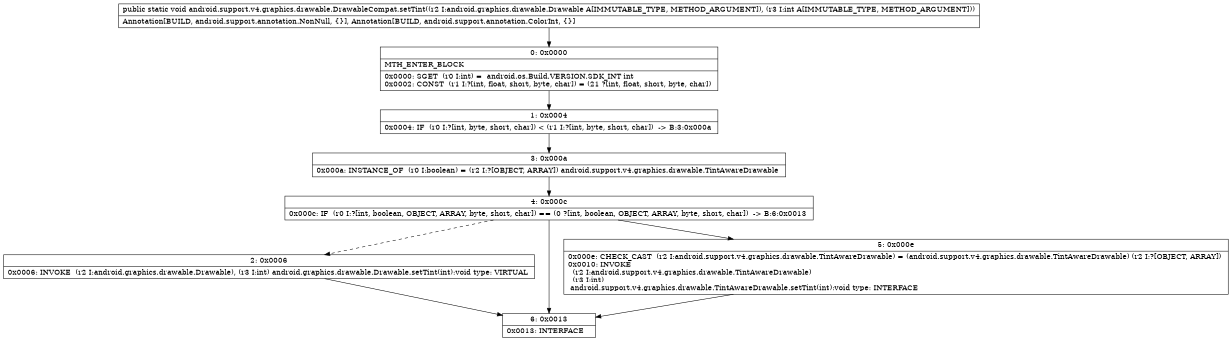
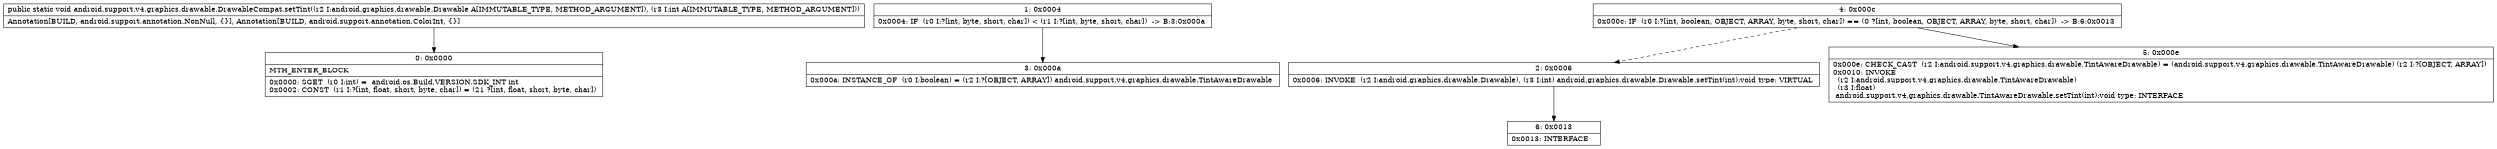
(549, 98) -> none
(549, 184) -> none
(549, 264) -> none
(586, 280) -> (1854, 88)
(667, 305) -> none
